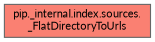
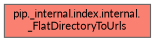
(77, 21) -> (77, 21)
